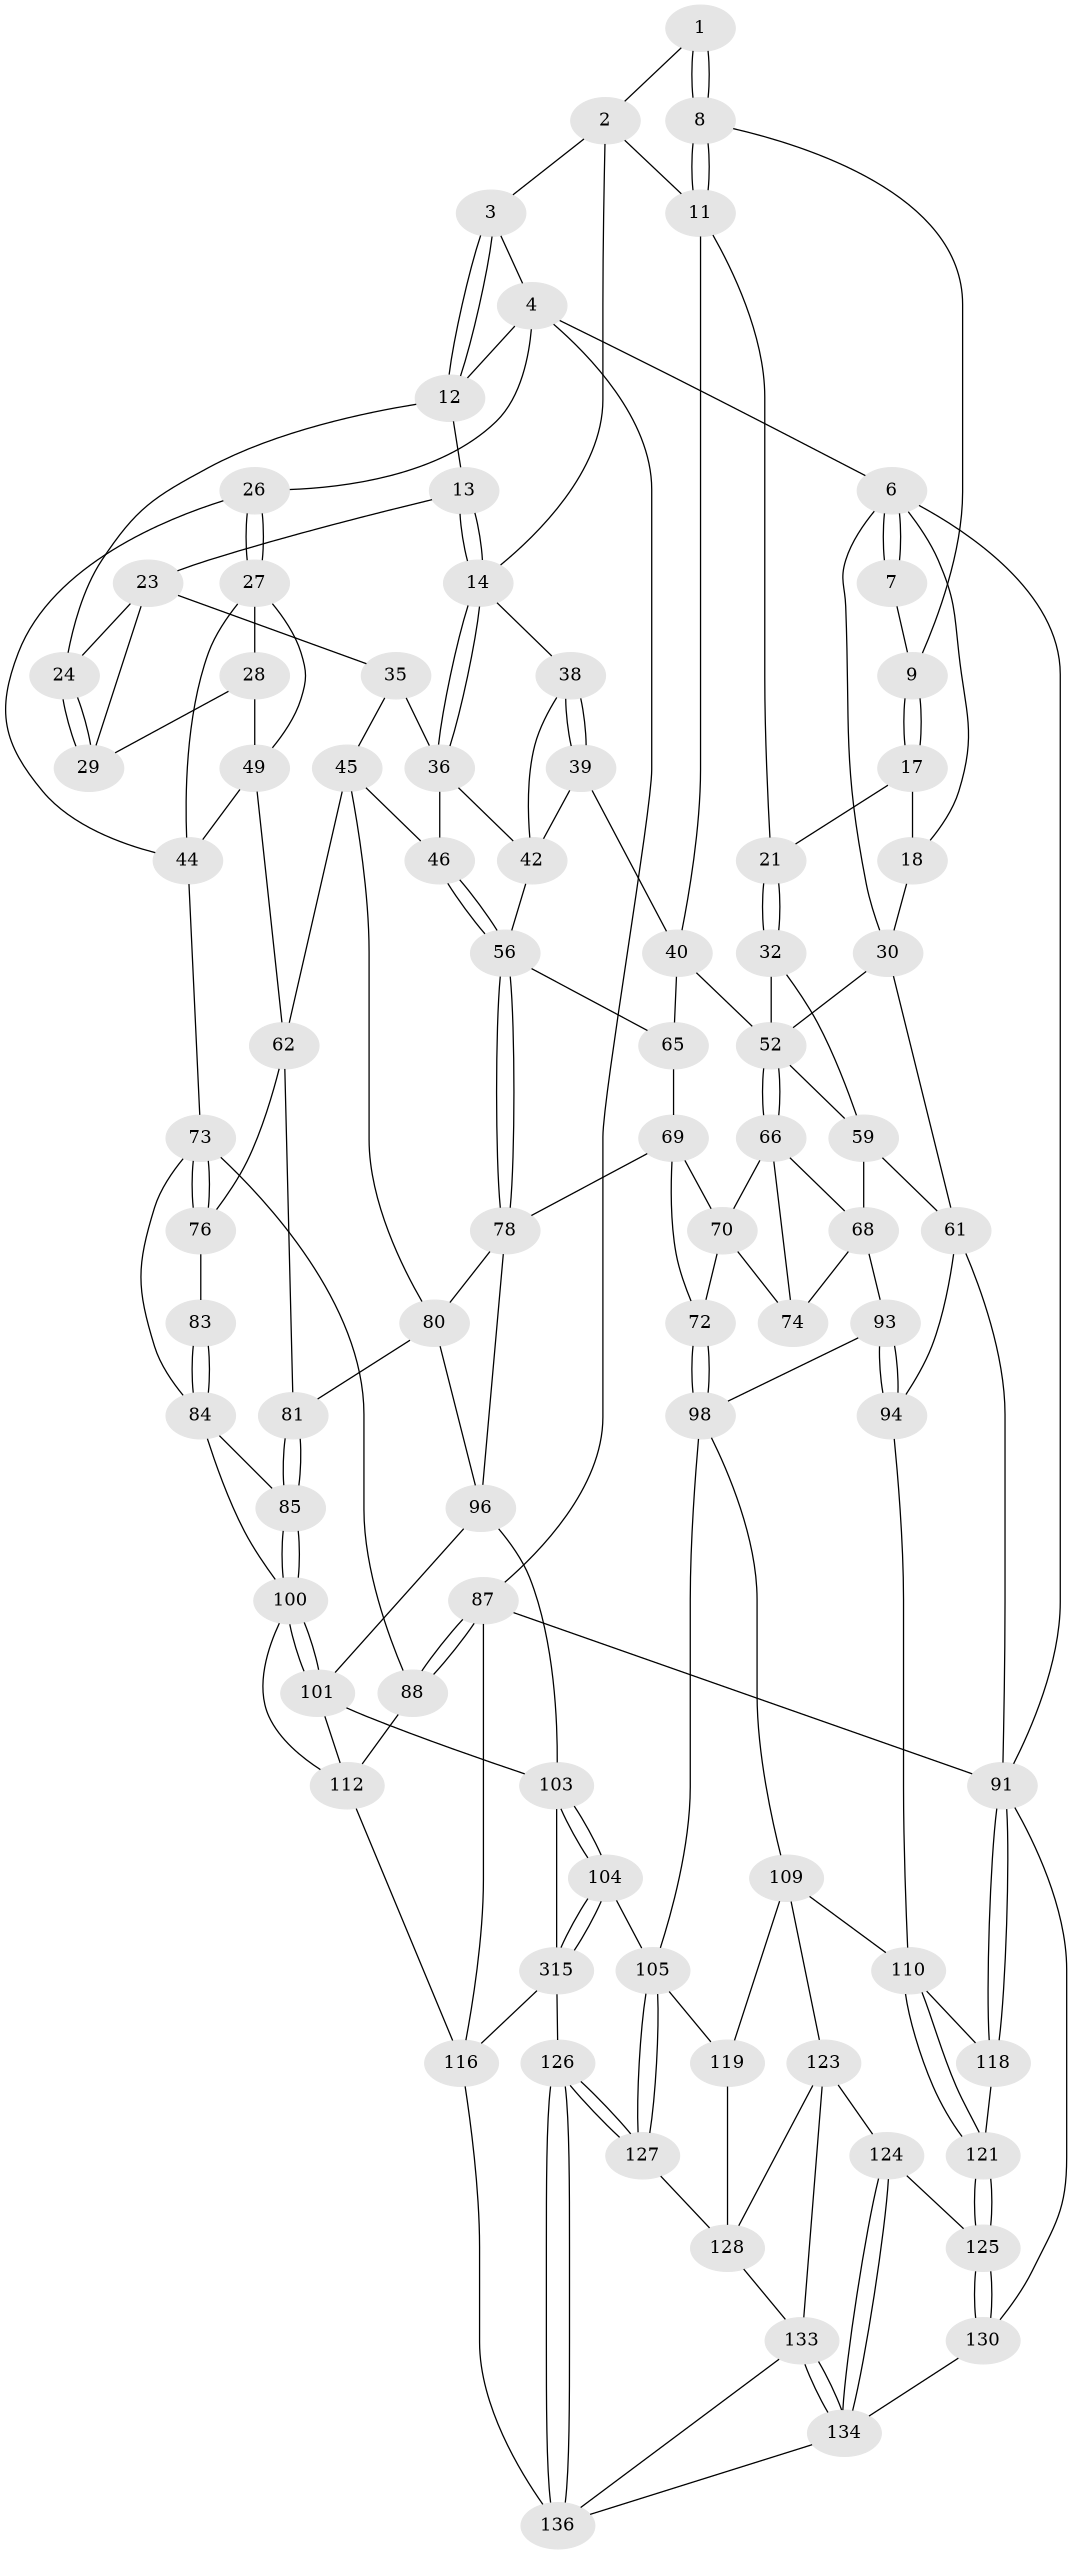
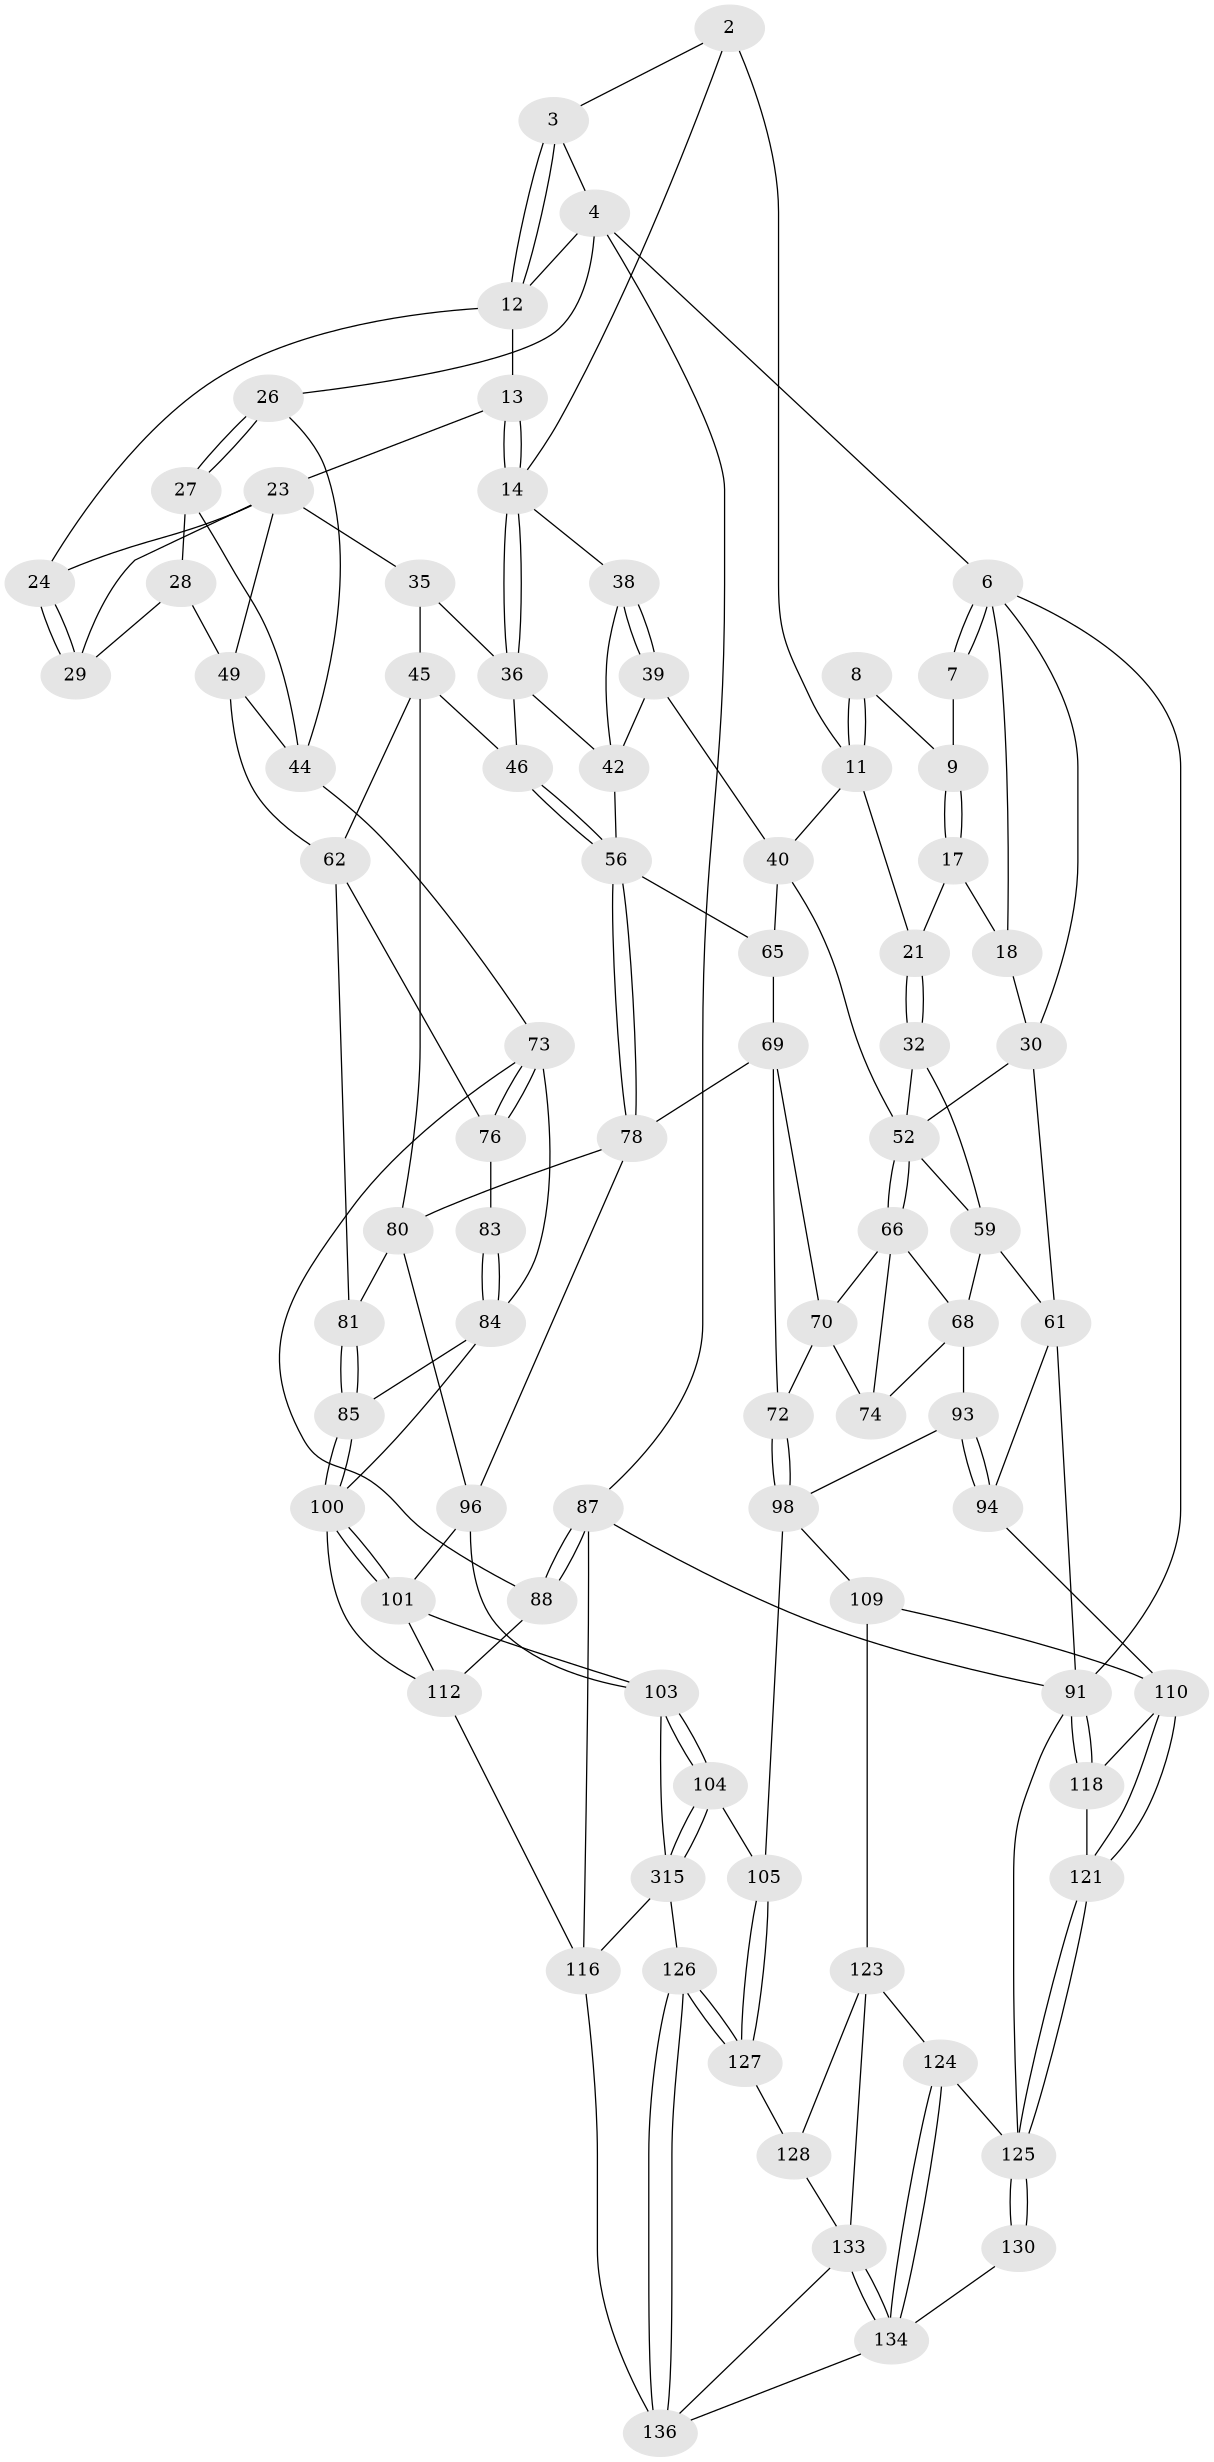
(701, 28) -> none
(306, 676) -> (254, 583)
(728, 2063) -> none
(1067, 2067) -> (1014, 1919)
